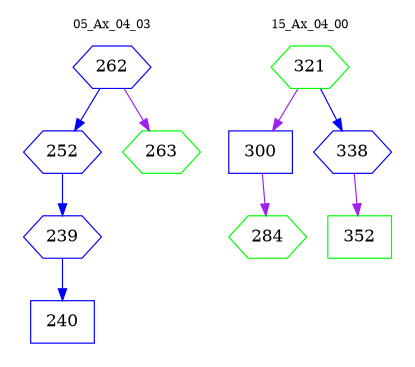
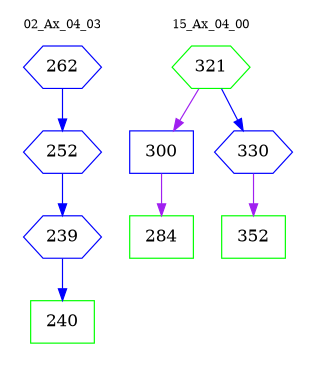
(112, 25) -> (62, 25)
(162, 152) -> none
(353, 152) -> (254, 152)
(268, 237) -> (162, 237)
(62, 322) -> (62, 322)
